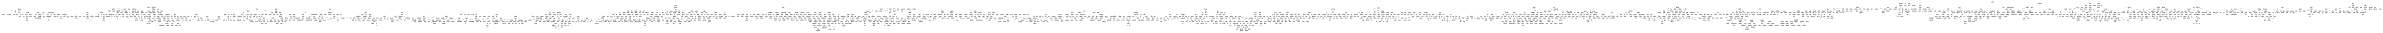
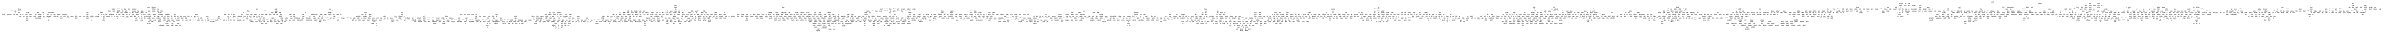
(152, 13) -> none
